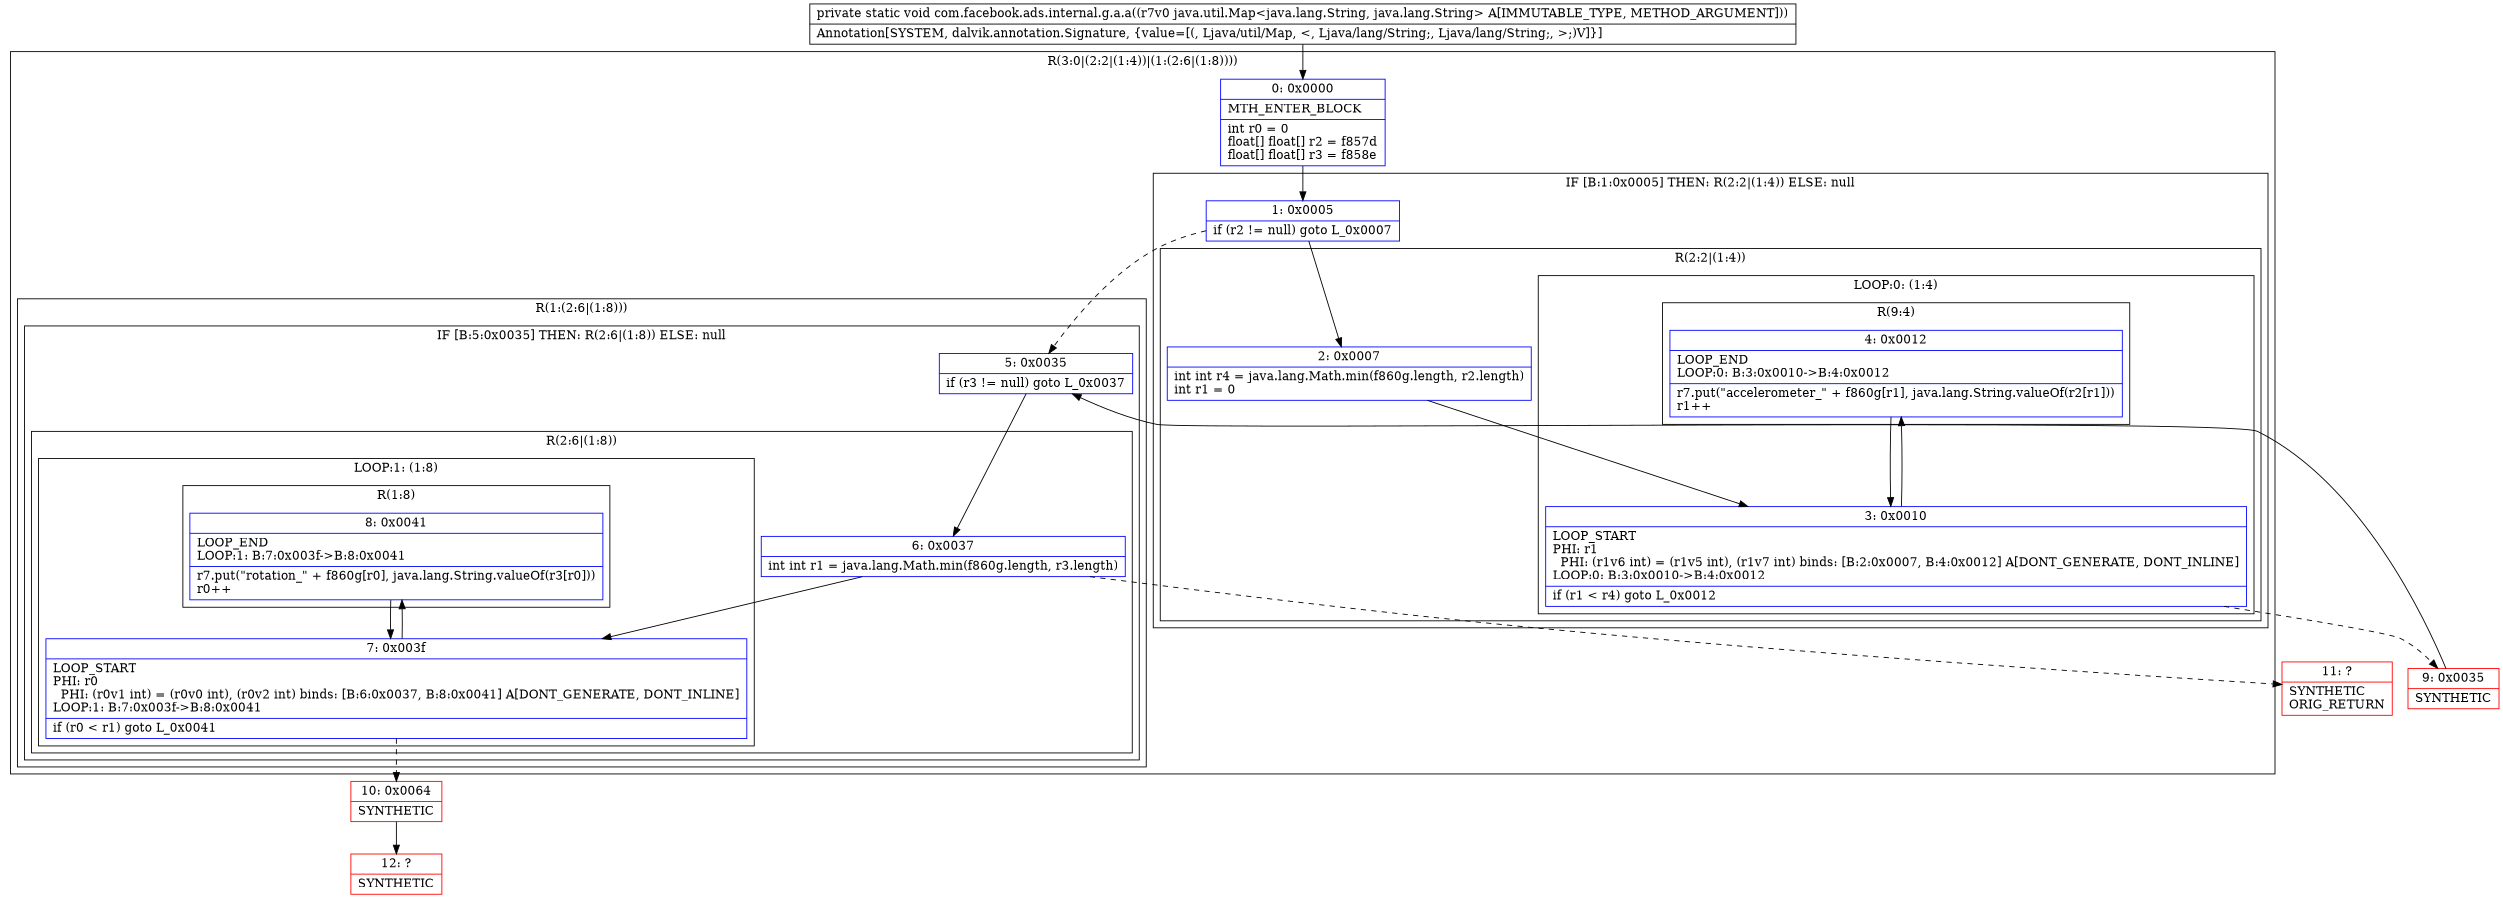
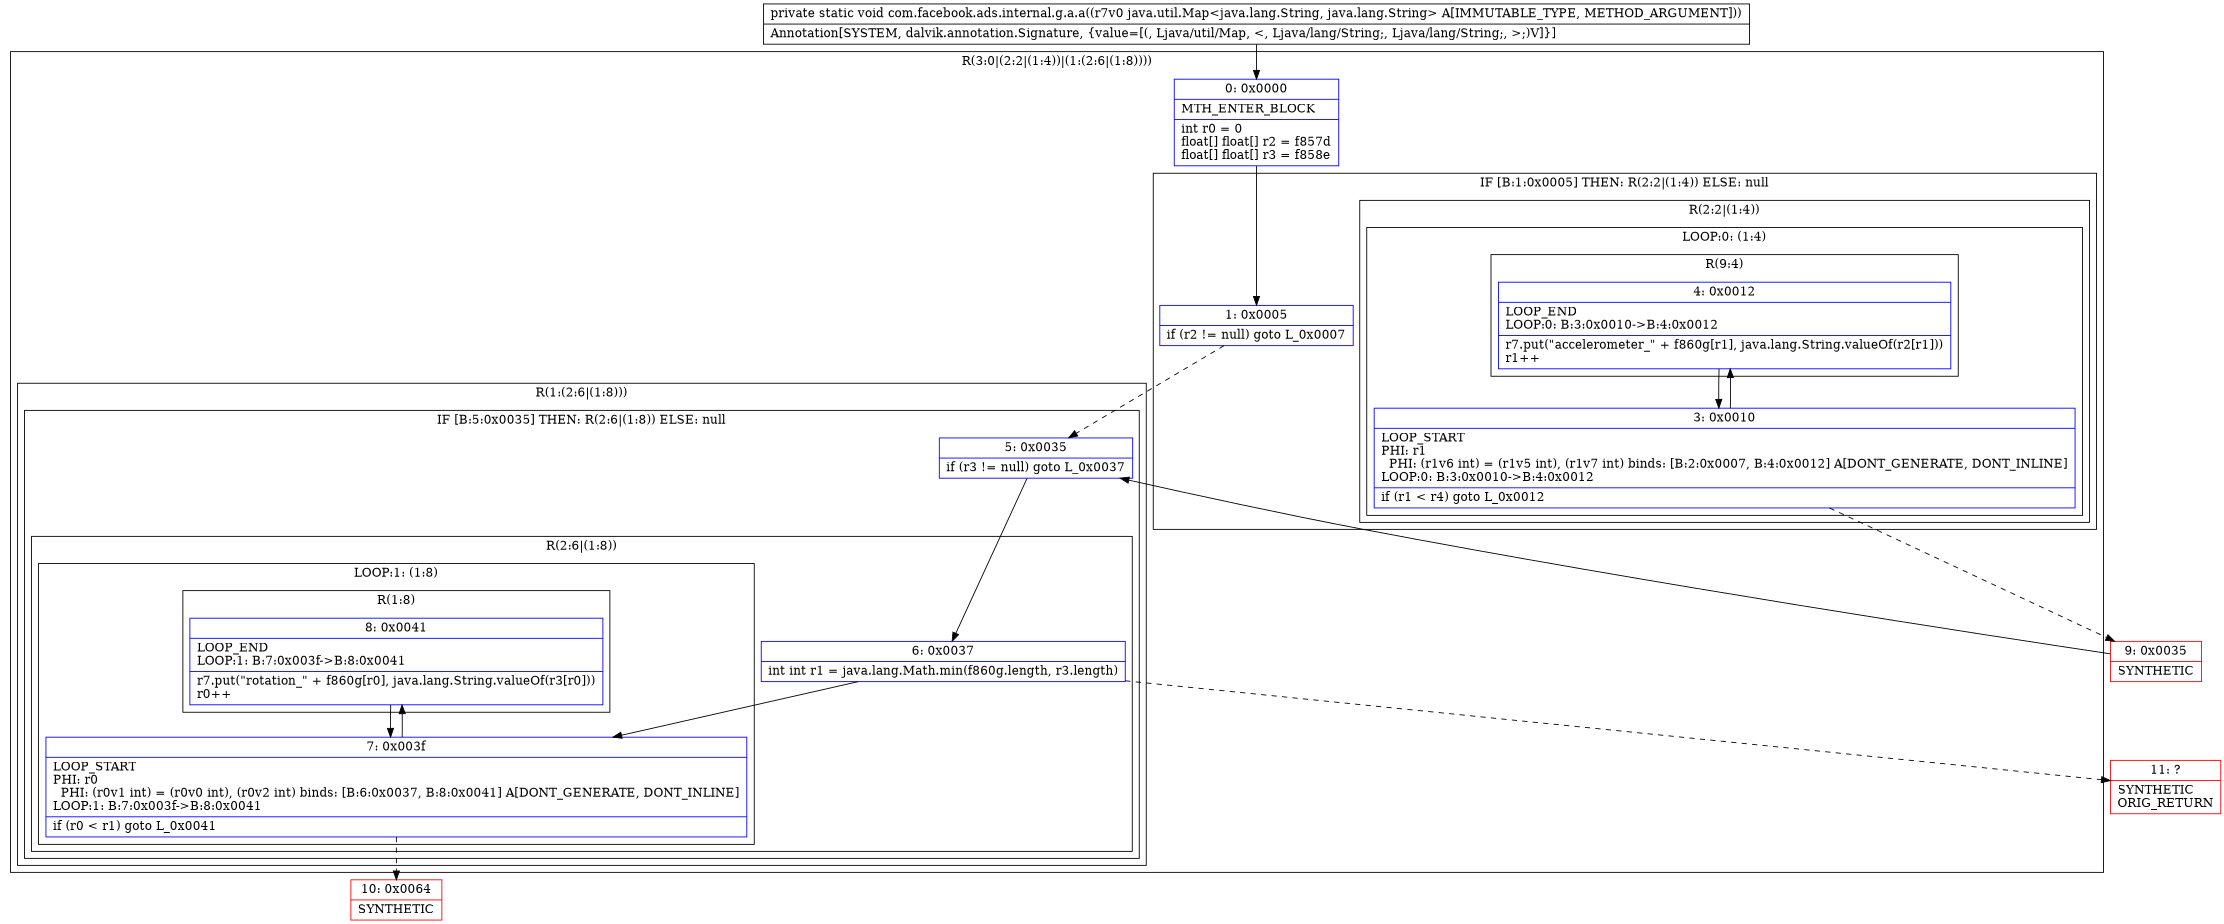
(1349, 374) -> none
(396, 874) -> none
